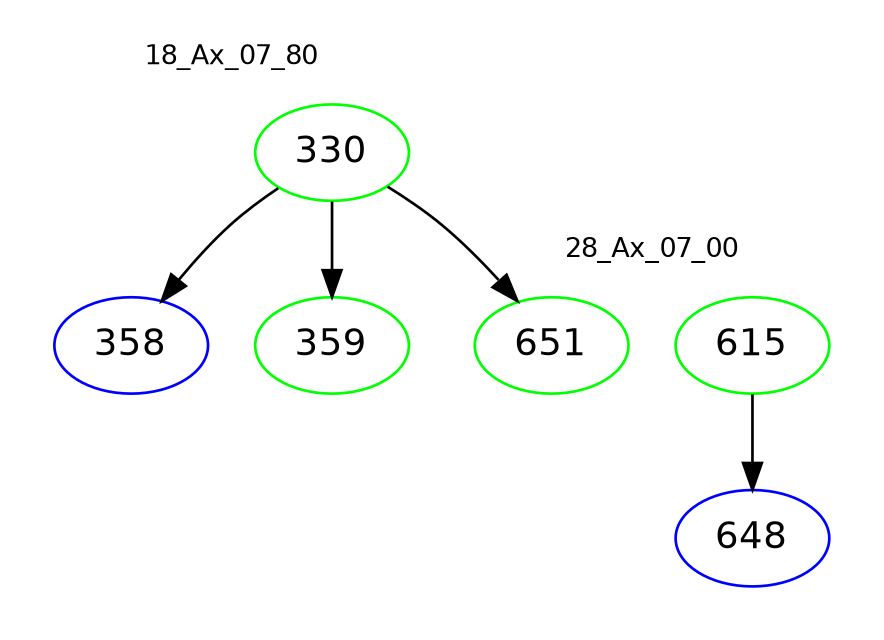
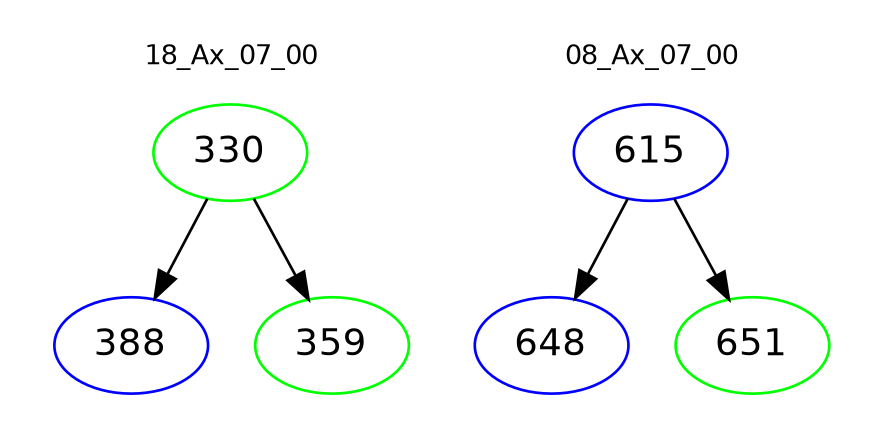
(232, 58) -> (232, 58)
(652, 250) -> (652, 58)
(471, 251) -> (695, 237)
(131, 345) -> (131, 345)
(752, 345) -> (651, 153)
